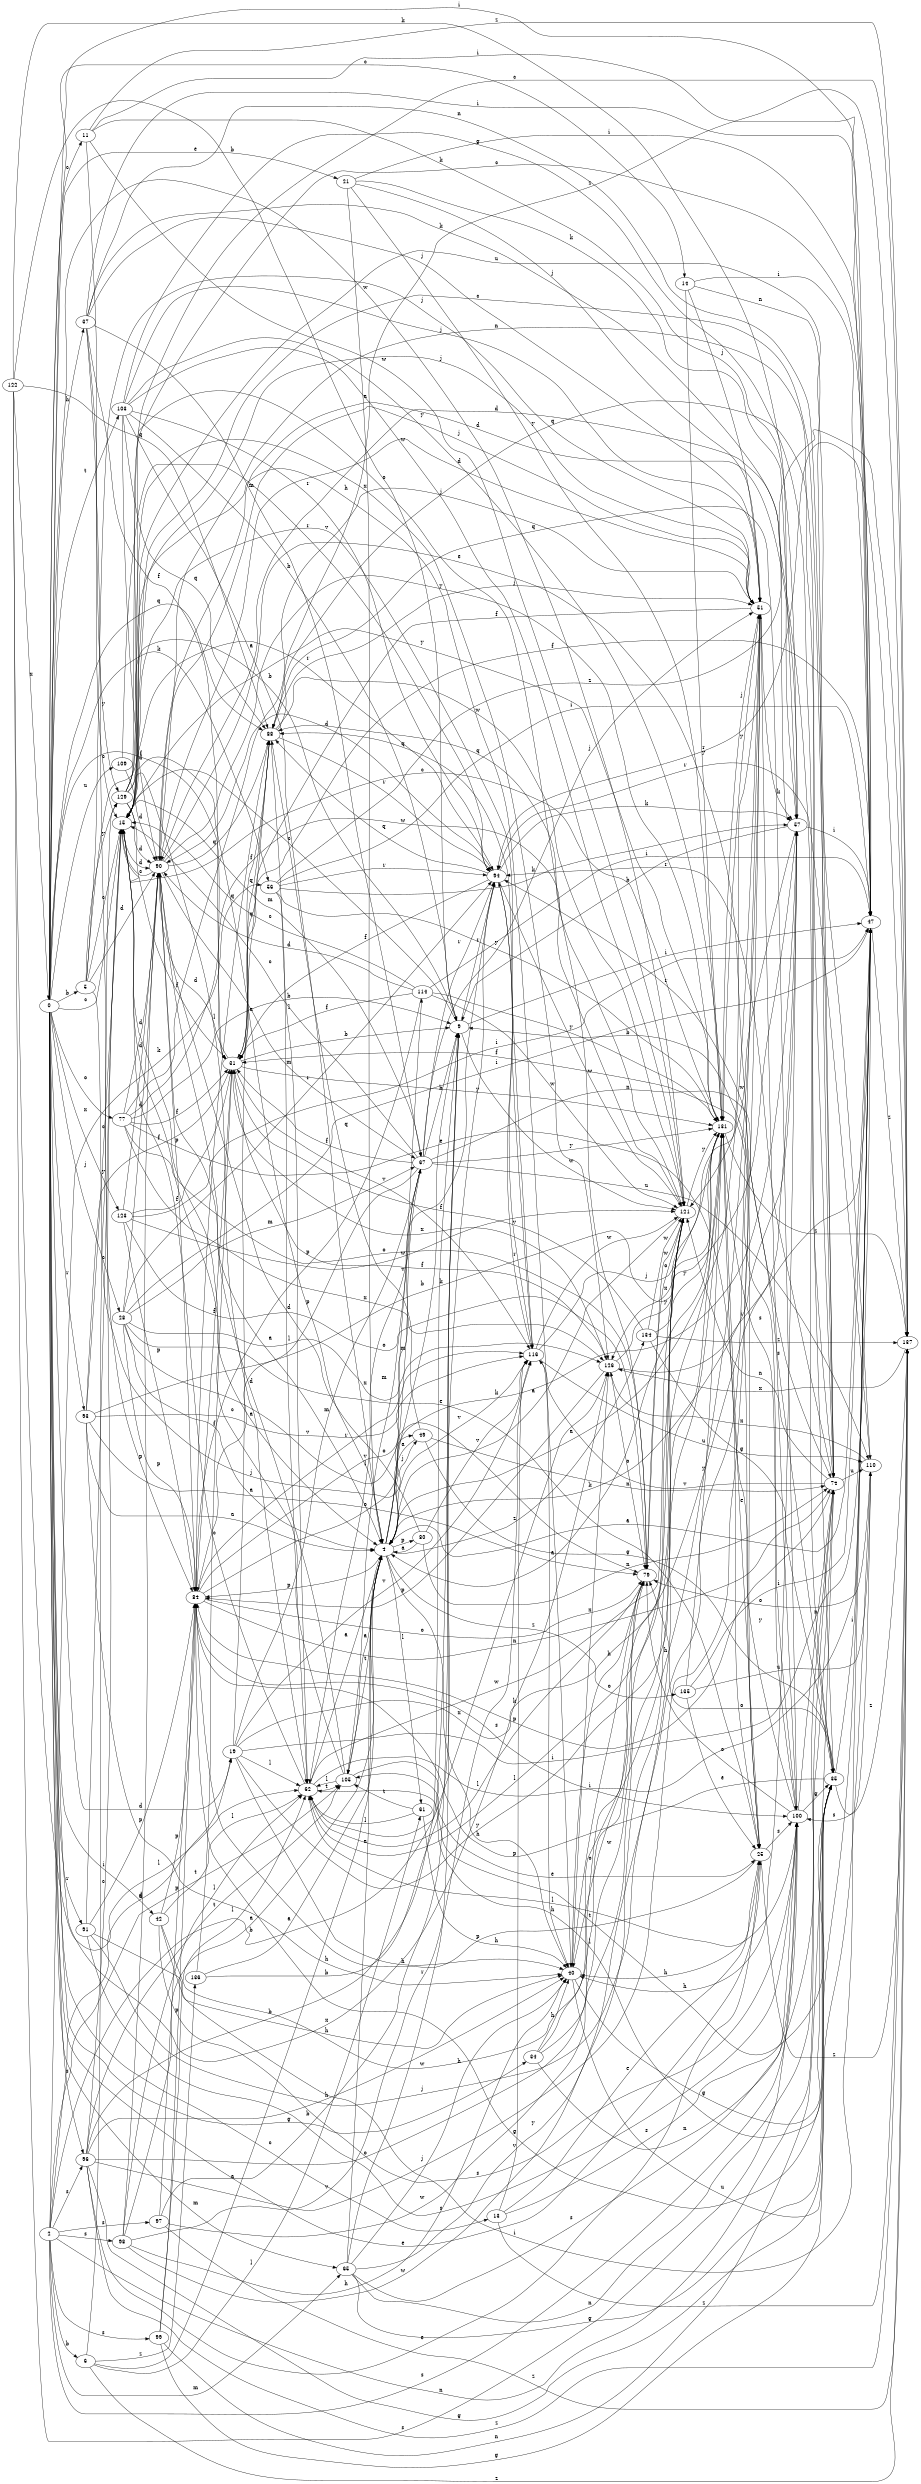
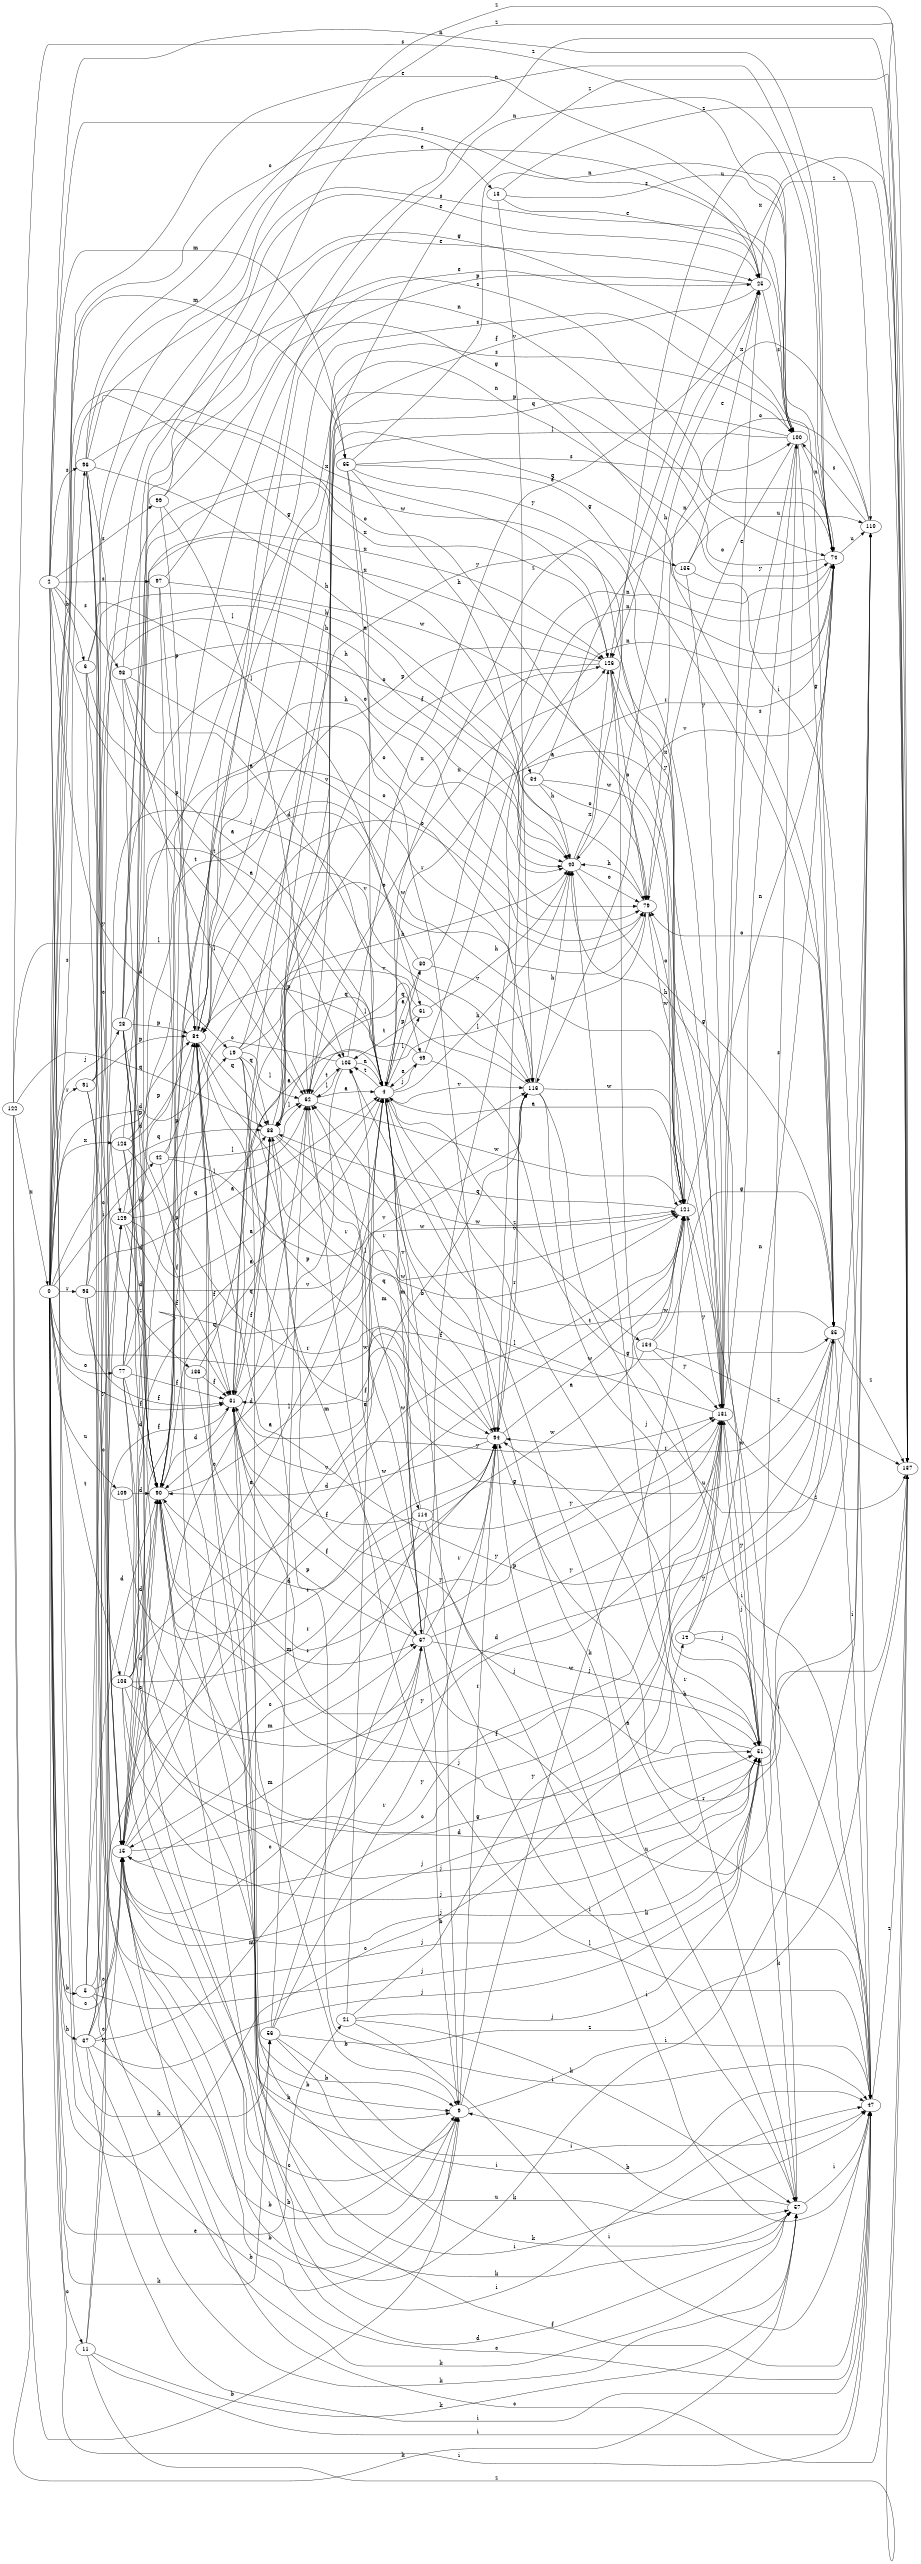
(768, 1308) -> none
(756, 1377) -> (774, 888)
